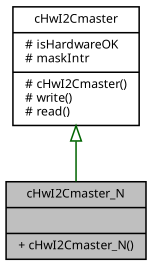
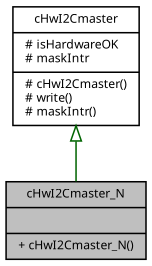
(48, 112) -> (61, 112)
